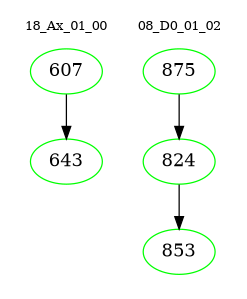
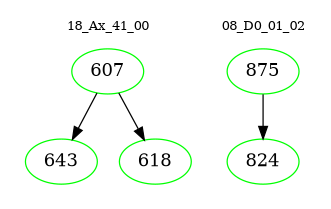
(66, 27) -> (108, 27)
none -> (155, 162)
(179, 252) -> none
